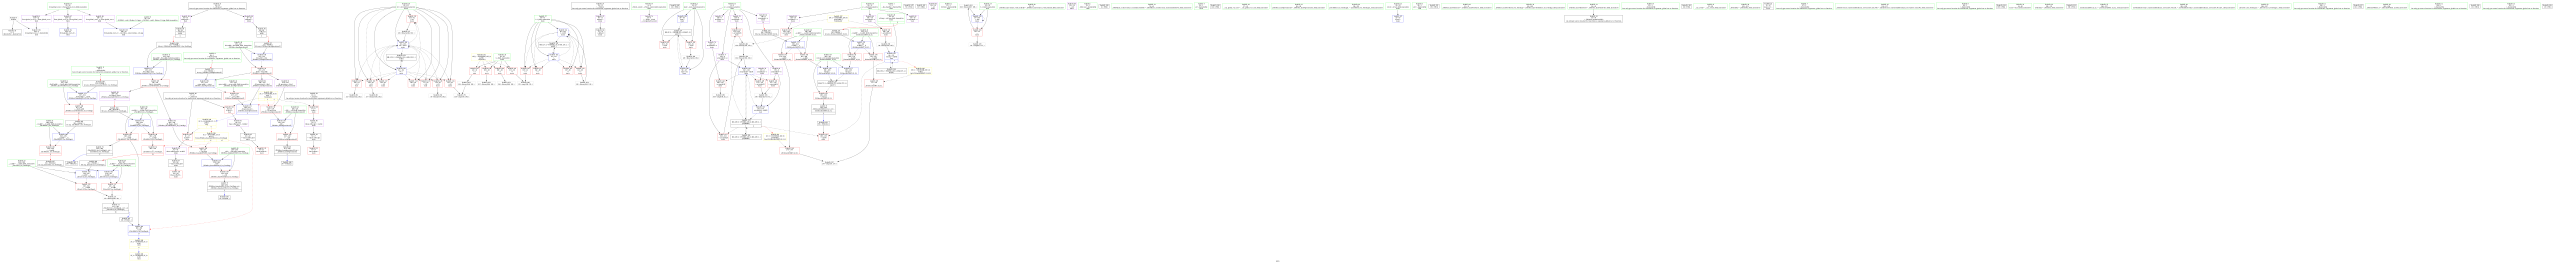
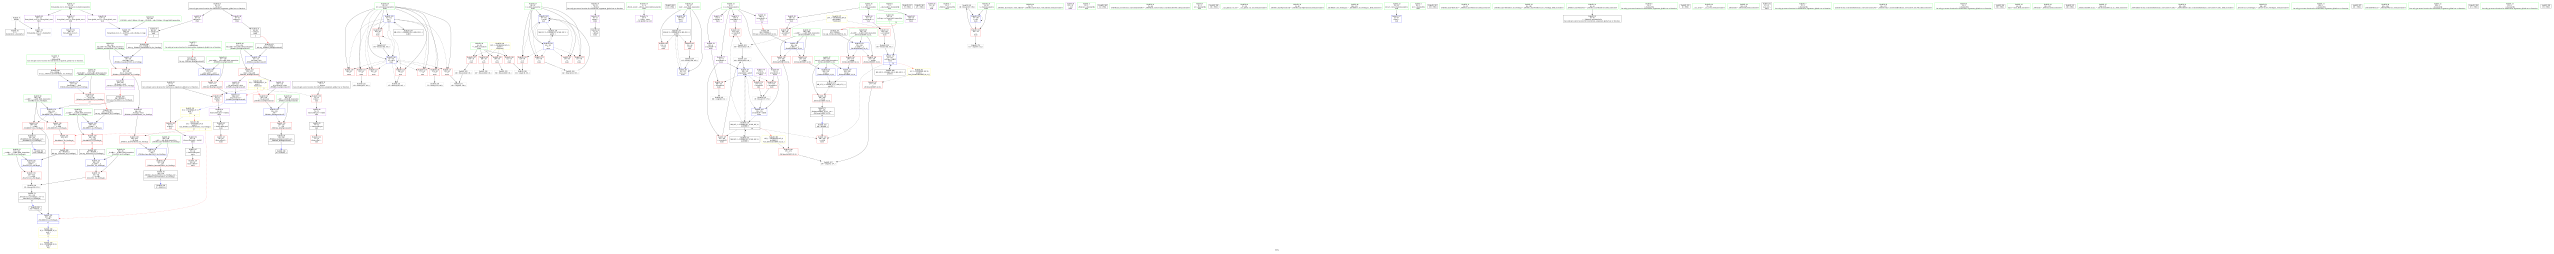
(402, 51) -> (394, 72)
(234, 76) -> (217, 66)
